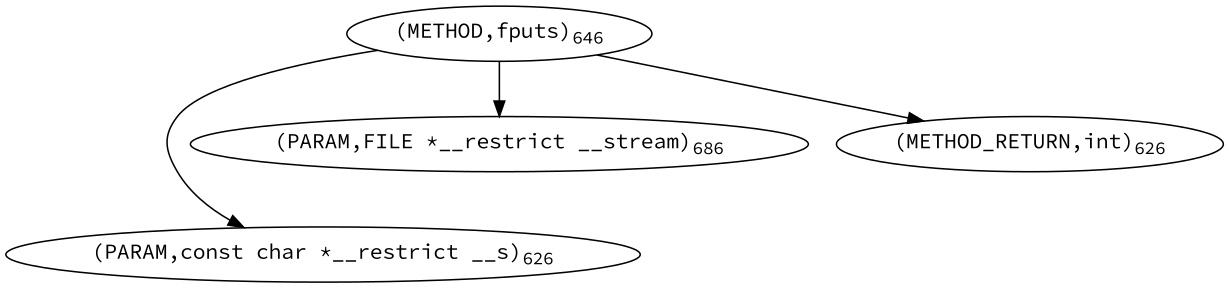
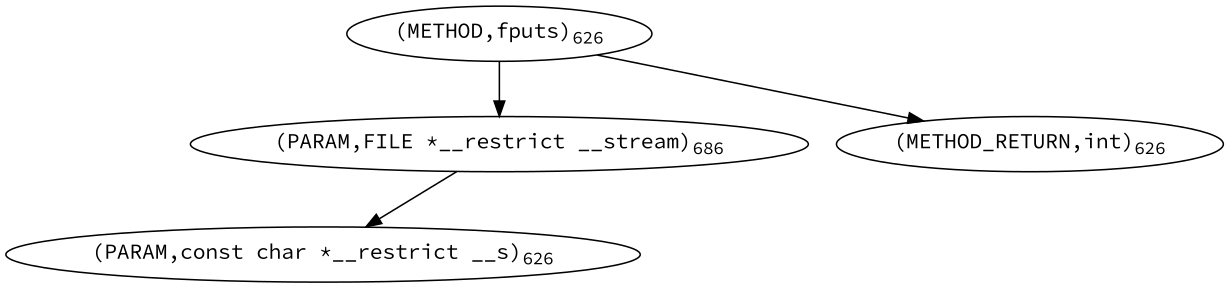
(588, 31) -> (588, 31)
(211, 93) -> (418, 195)
